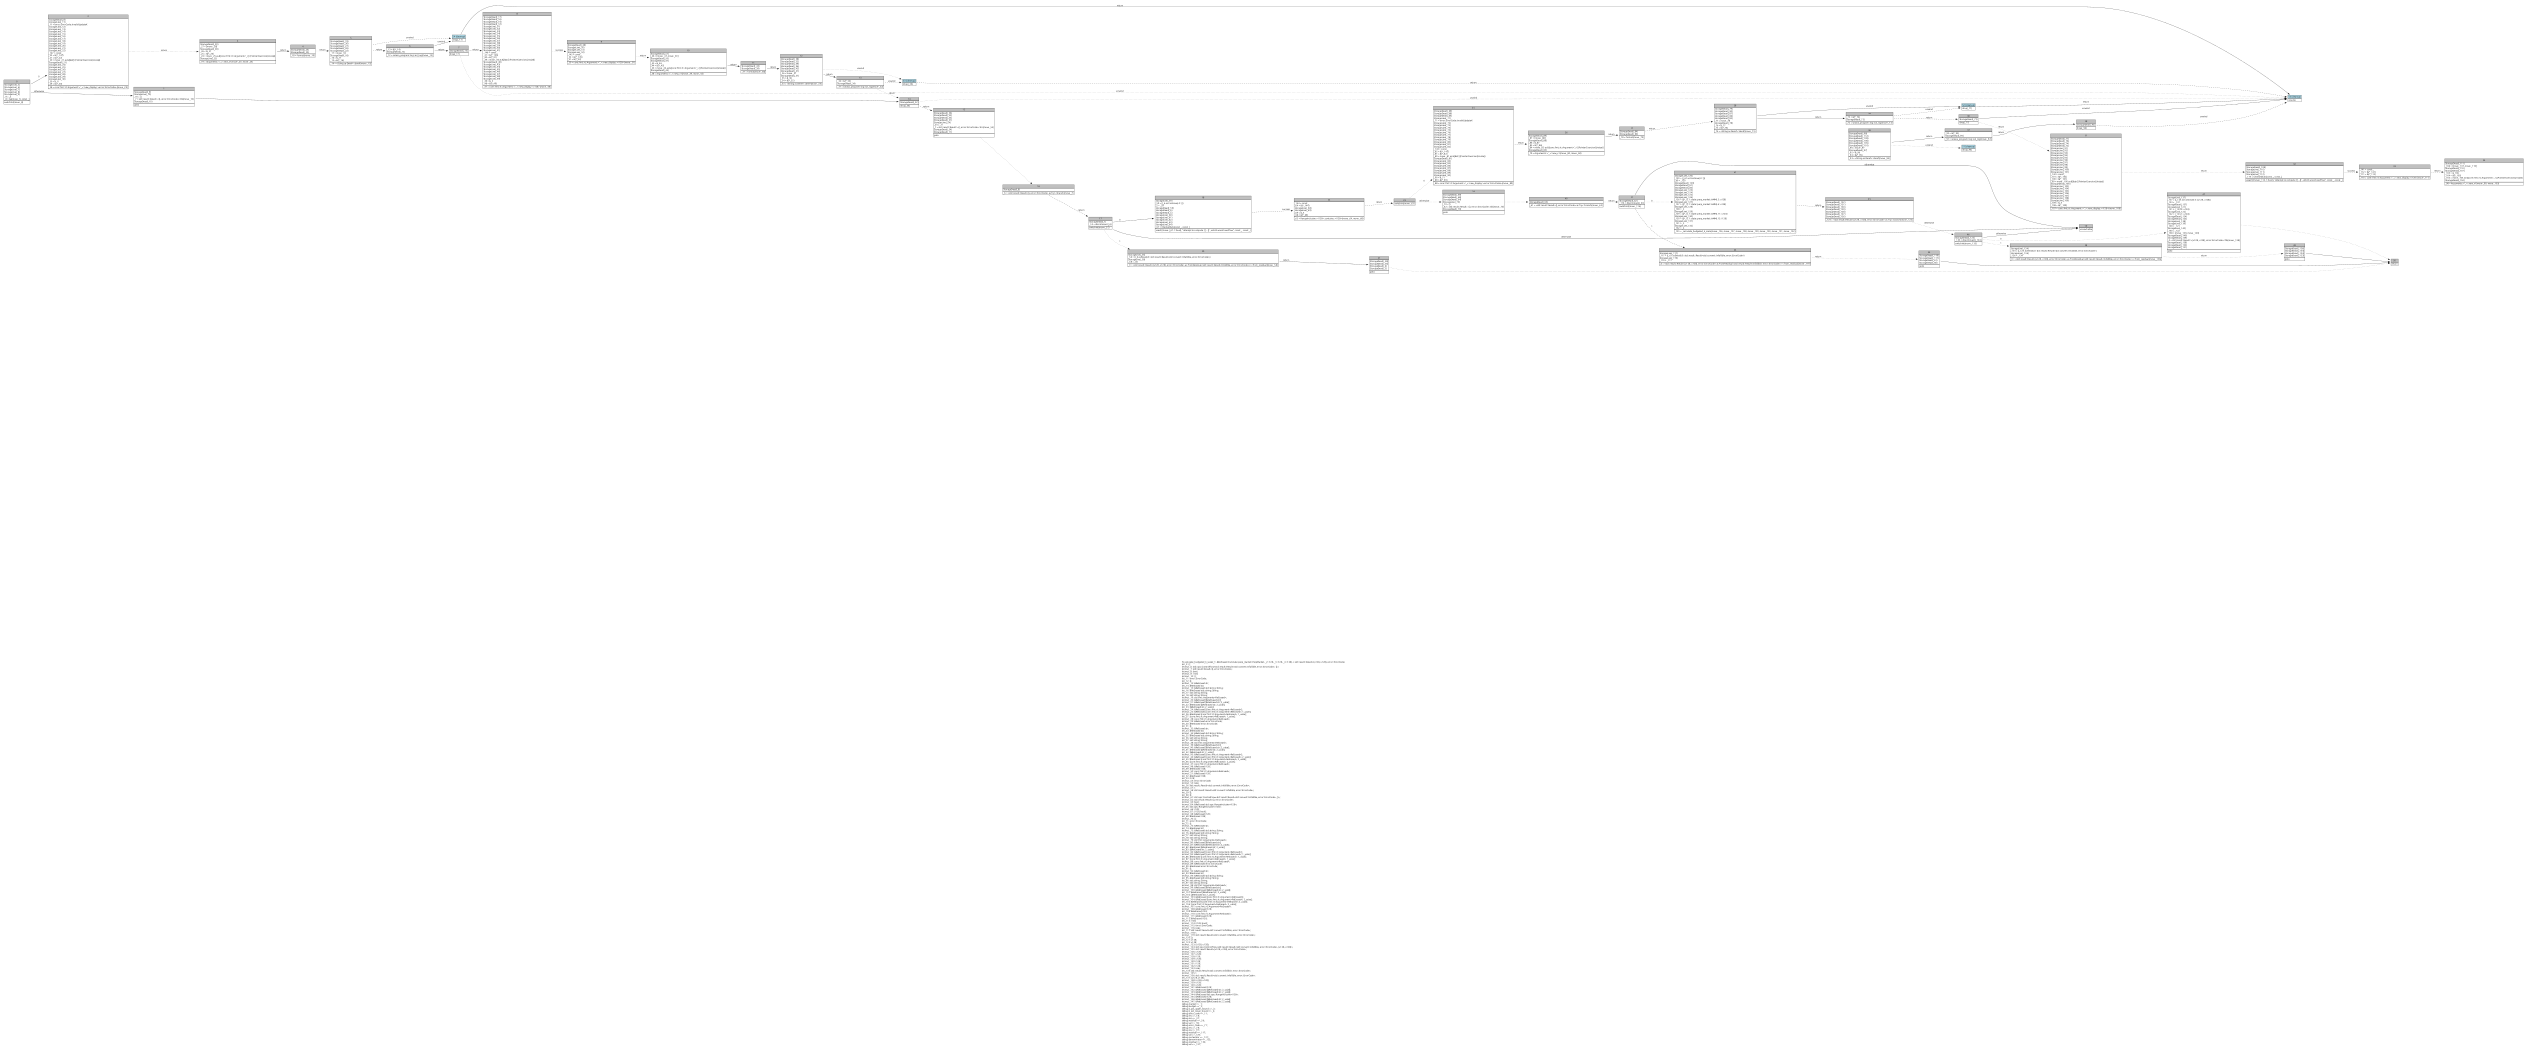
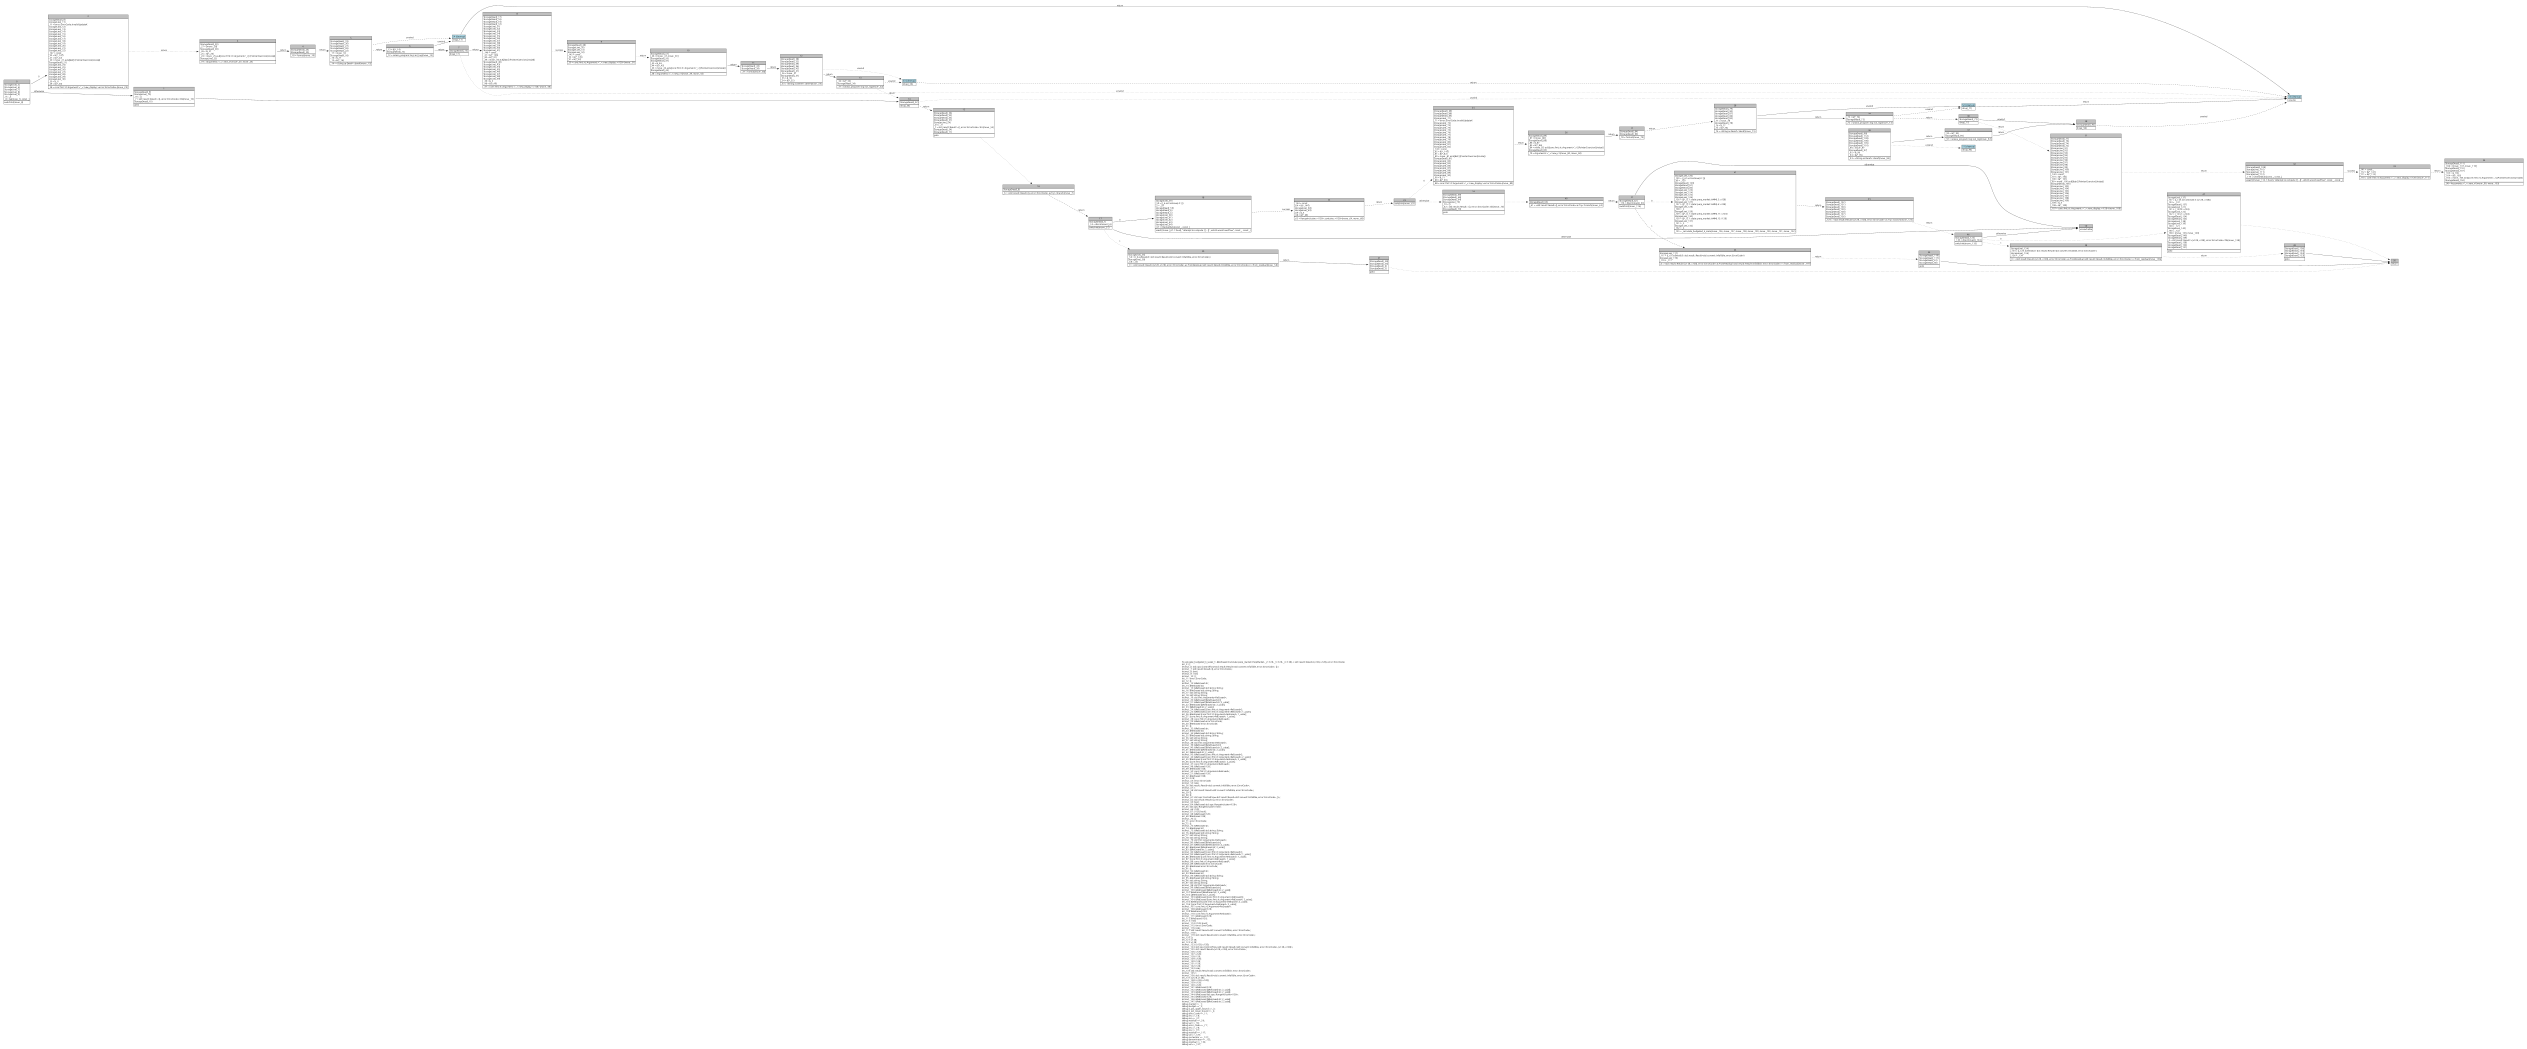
(2132, 111) -> (2026, 122)
(1929, 223) -> (1929, 223)
